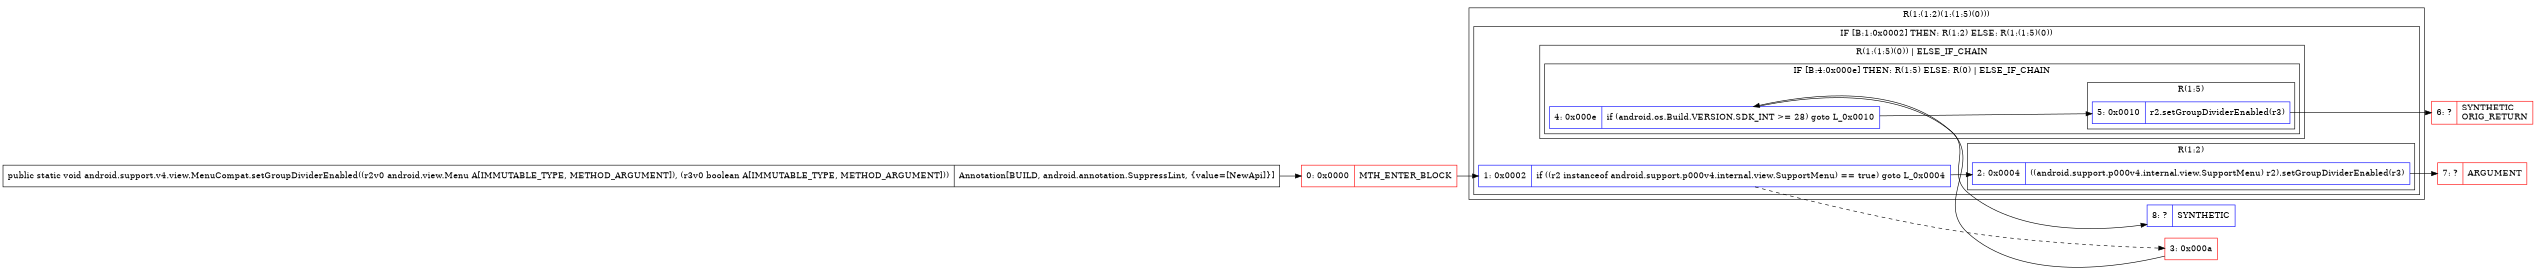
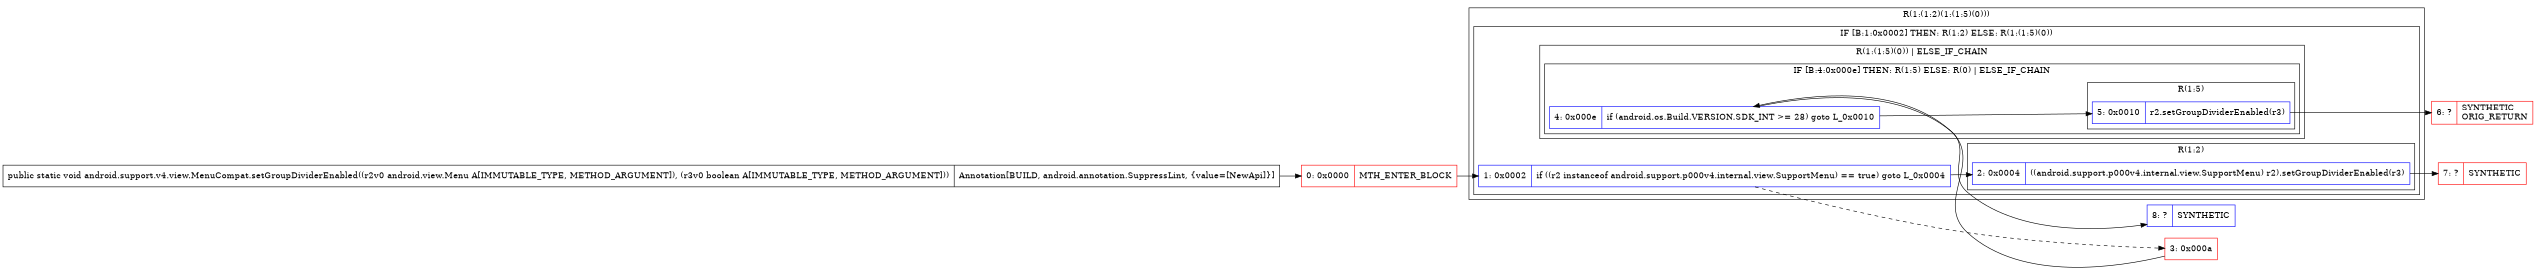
(2495, 173) -> (2495, 173)
